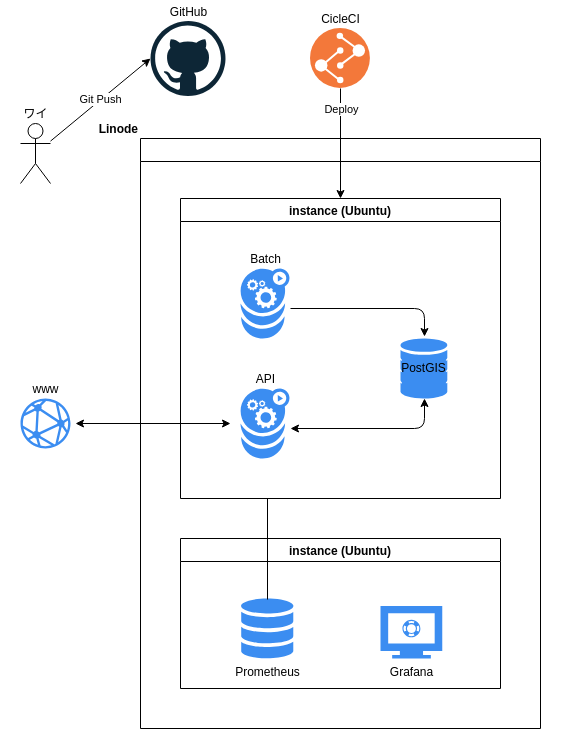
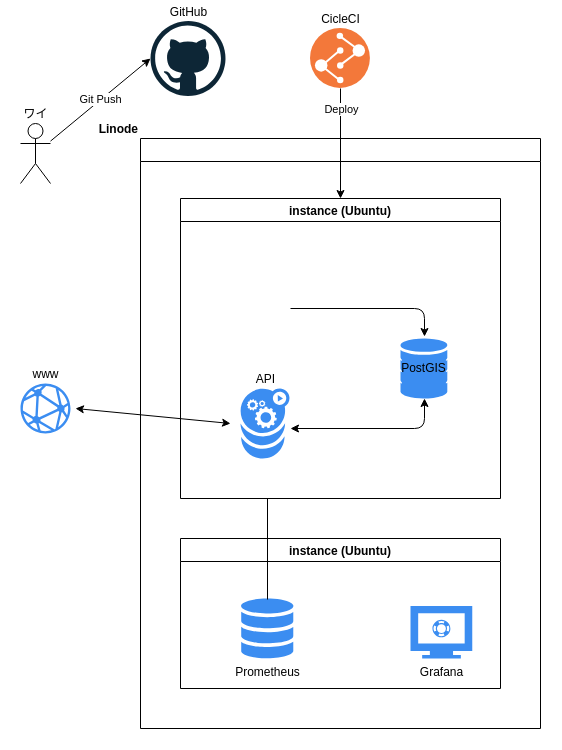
(265, 304) -> none
(46, 424) -> (46, 409)
(411, 632) -> (441, 632)
